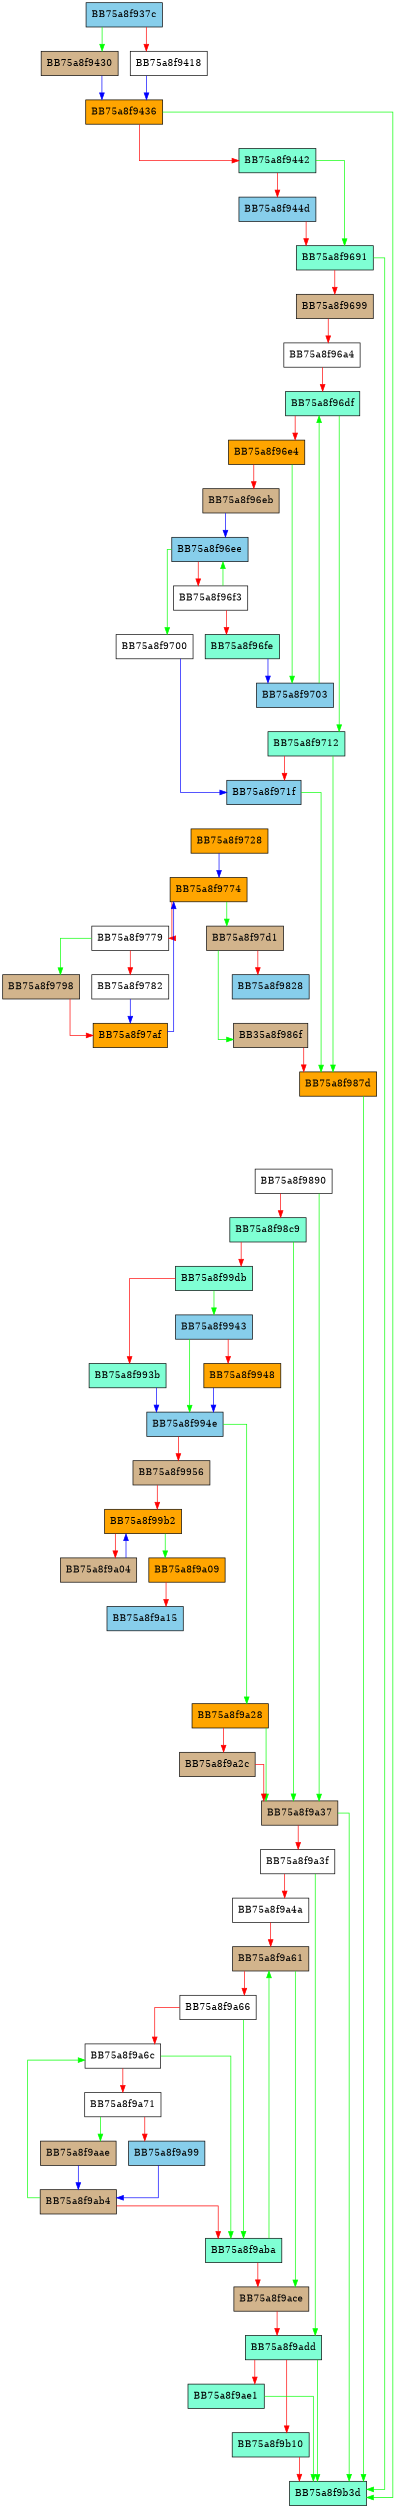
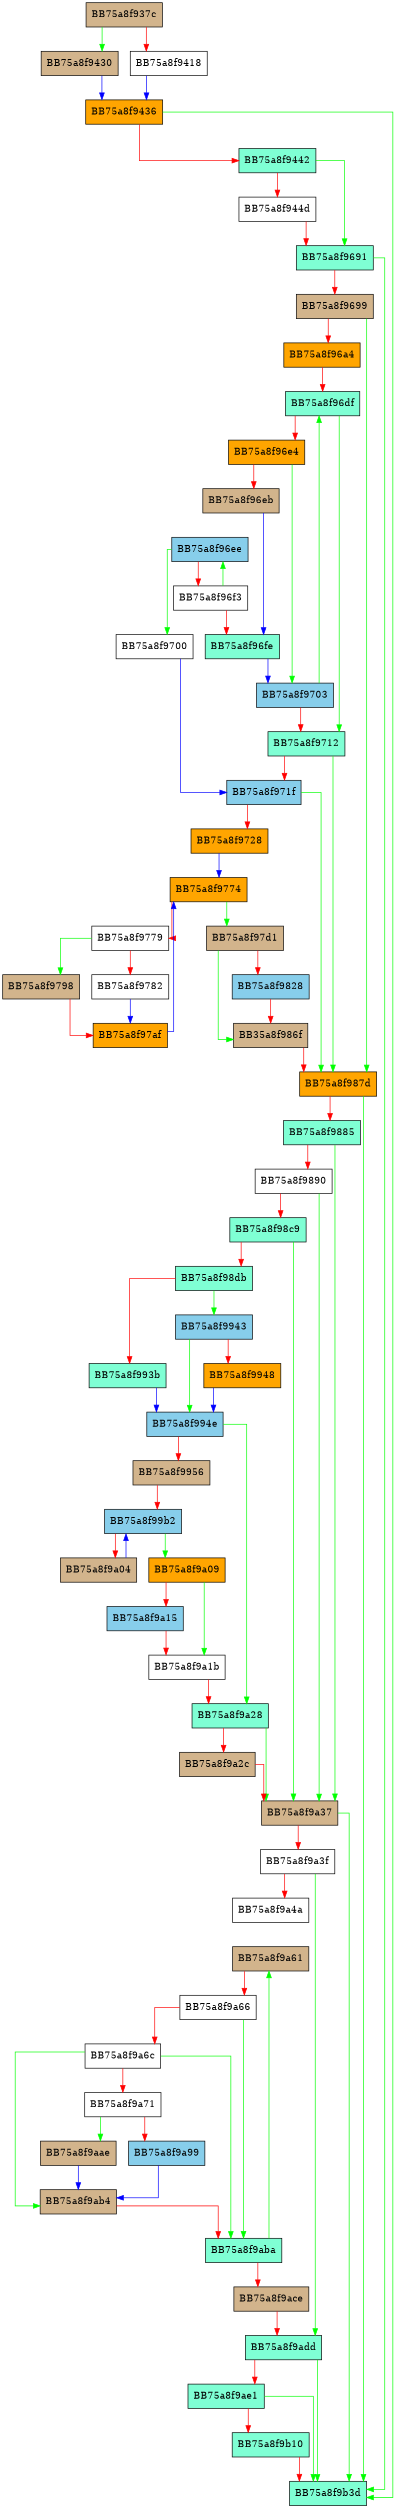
(124, 15) -> (124, 15)
(277, 209) -> (277, 209)
(322, 355) -> (322, 355)
(225, 522) -> (264, 570)
none -> (367, 692)
none -> (301, 716)
none -> (247, 813)
none -> (271, 1008)
none -> (322, 1133)
(214, 1278) -> (214, 1278)
(143, 1521) -> (143, 1521)
none -> (187, 1667)
(230, 1716) -> (230, 1716)
(271, 1931) -> none
(28, 2110) -> (15, 2103)
(295, 2126) -> none
(287, 2391) -> (248, 2417)
